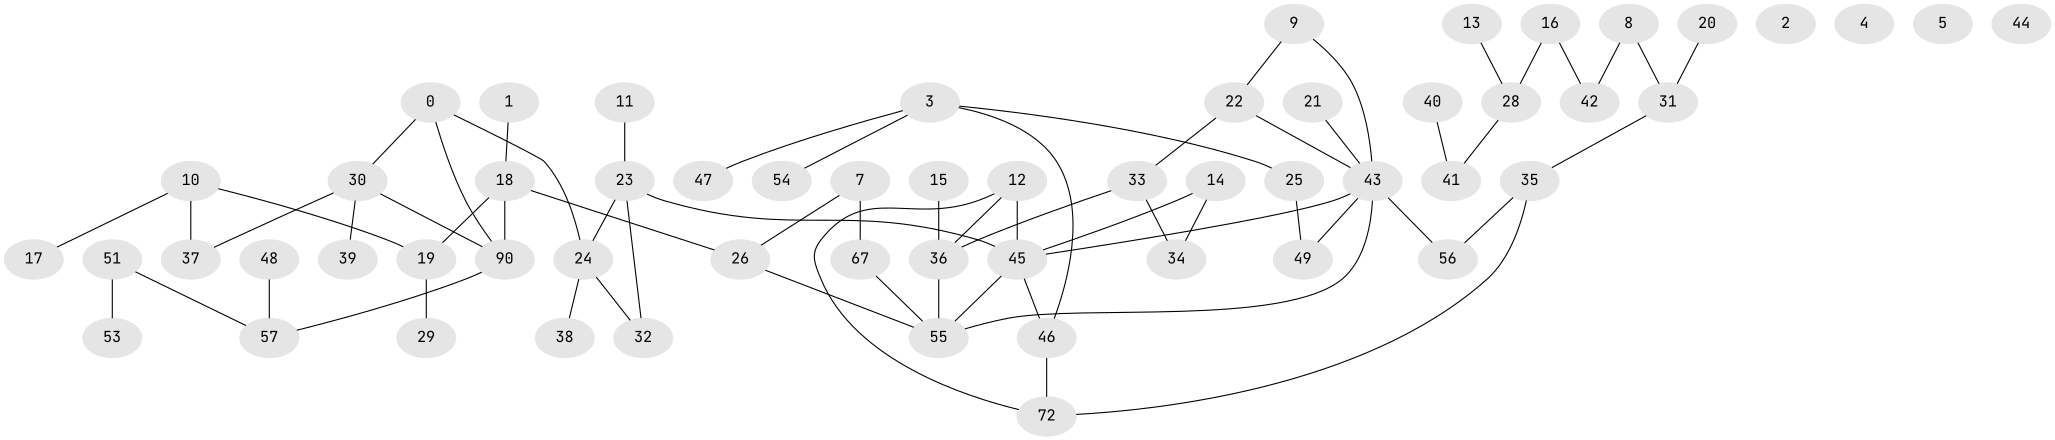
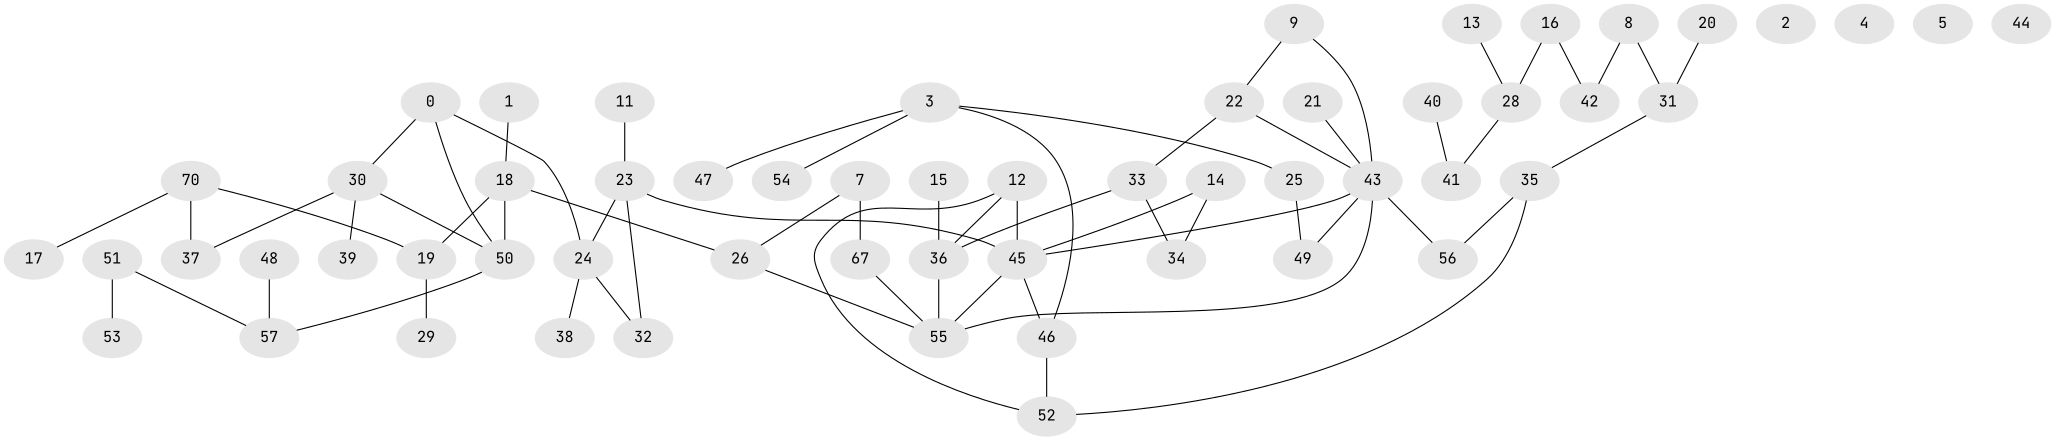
(191, 181) -> (191, 181)
(505, 259) -> (505, 259)
(1047, 416) -> (1047, 416)
